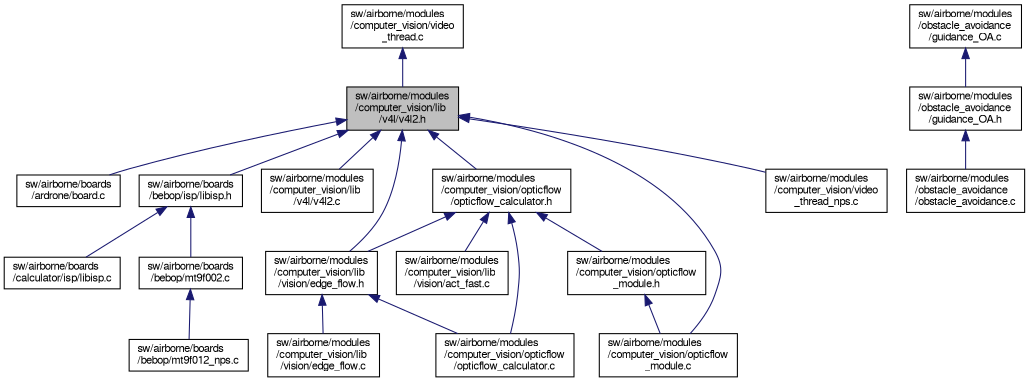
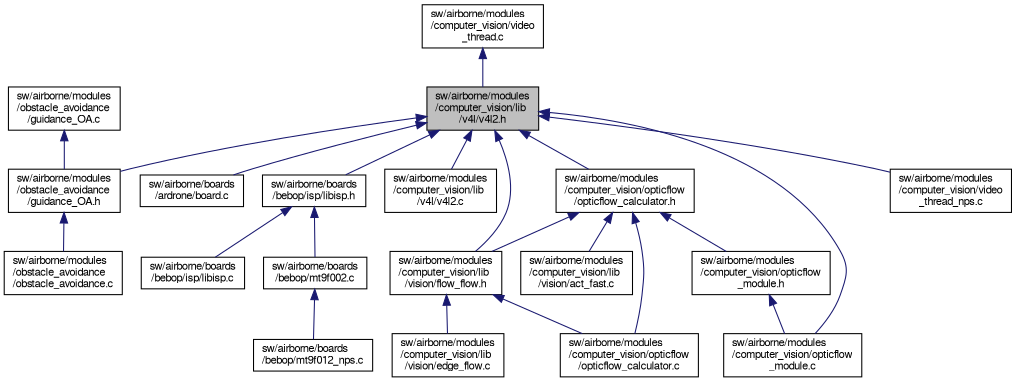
none -> (268, 141)
(62, 273) -> (193, 273)
(322, 273) -> (446, 273)
